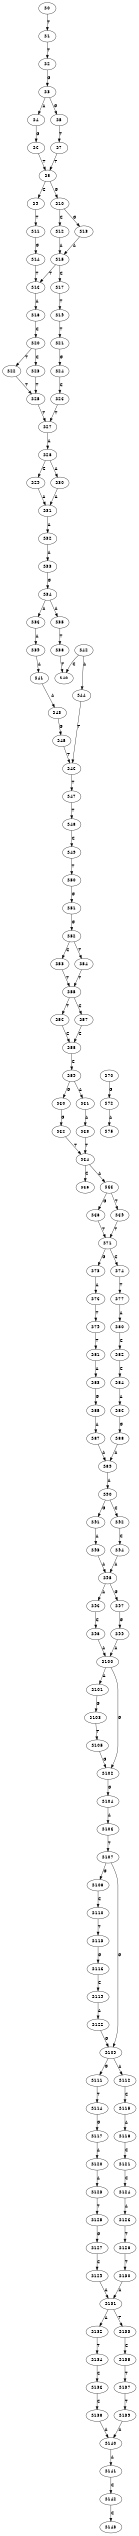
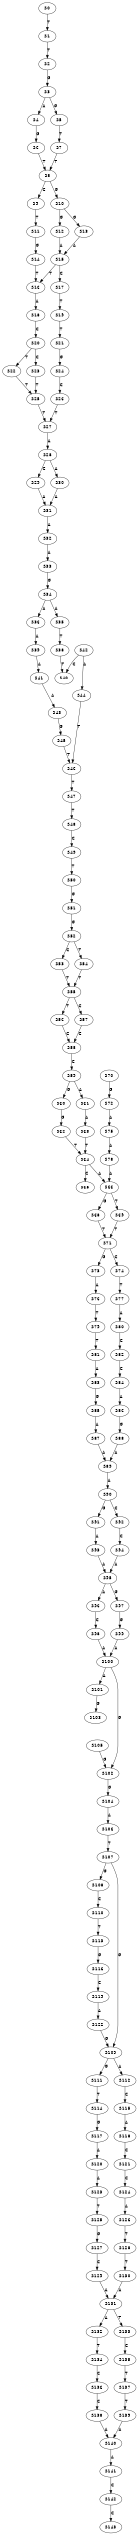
(61, 218) -> (61, 218)
none -> (109, 1159)
(96, 1730) -> none
